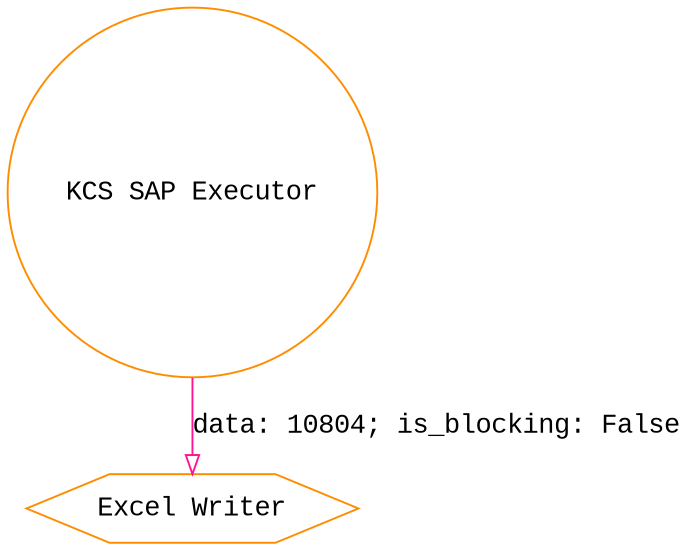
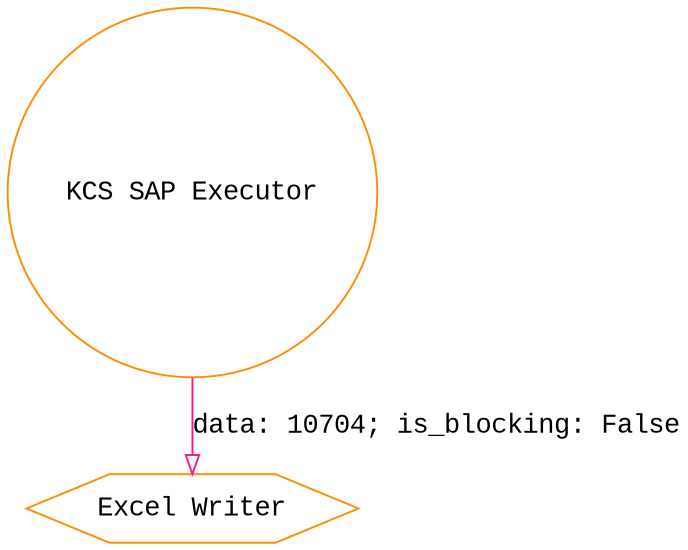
(436, 426) -> (436, 426)
